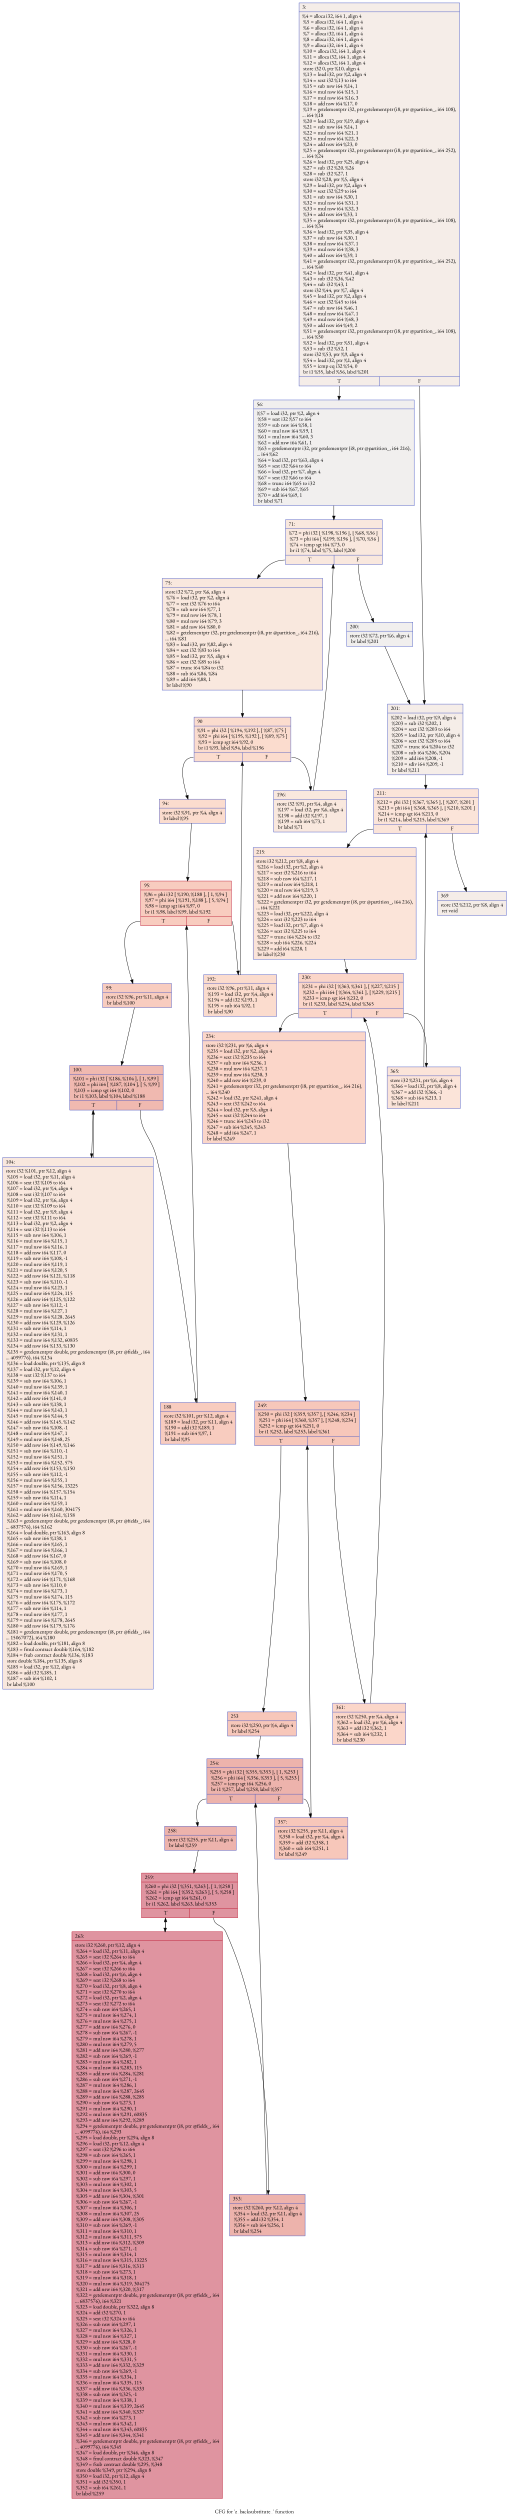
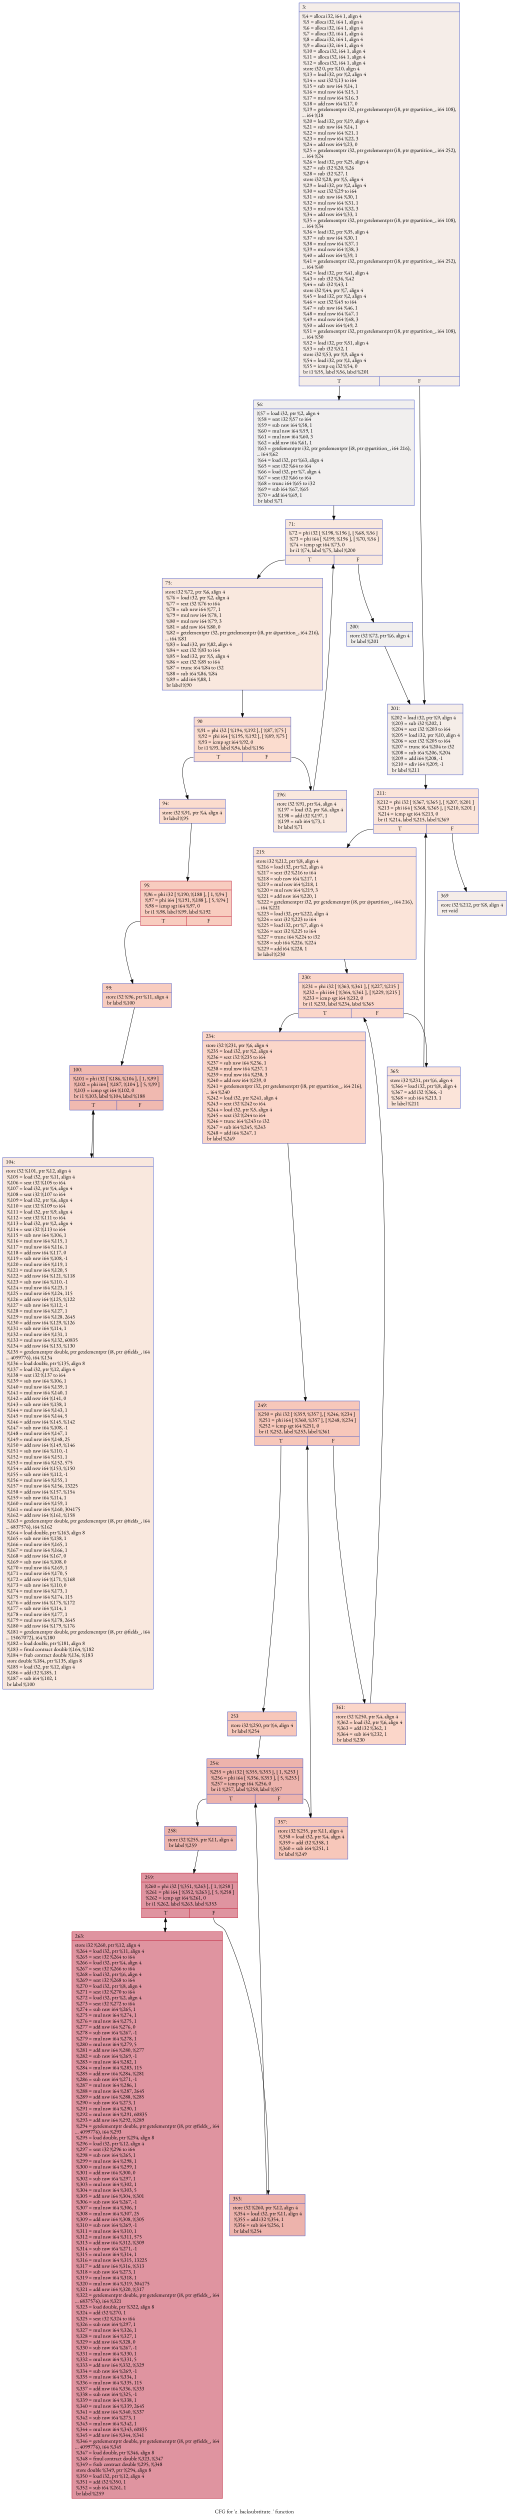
(240, 996) -> none
(198, 1423) -> none
